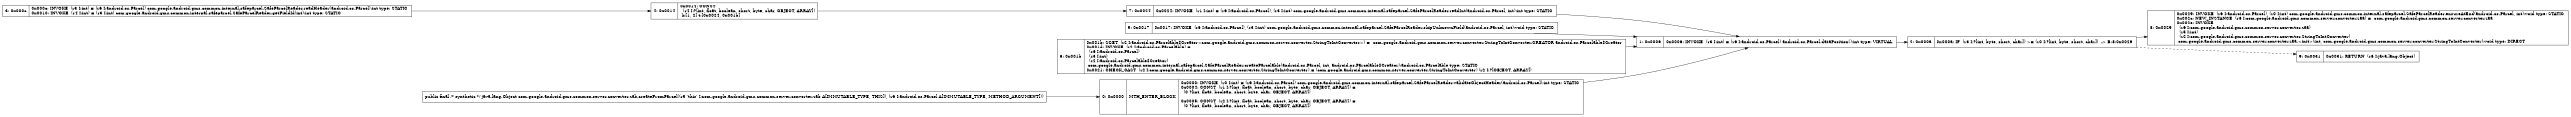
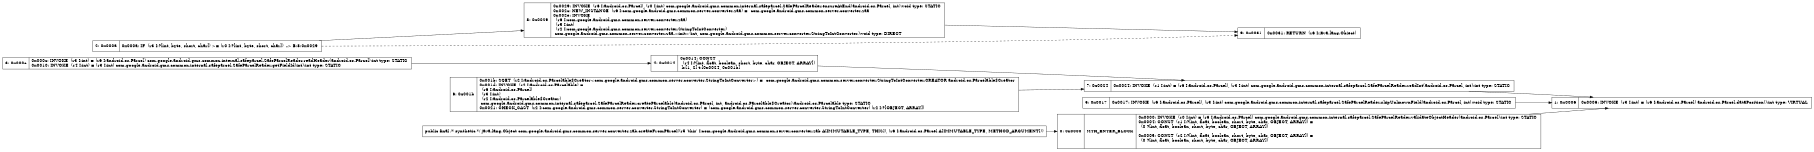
none -> (1090, 28)
(1901, 42) -> none
(1630, 47) -> (1050, 90)
